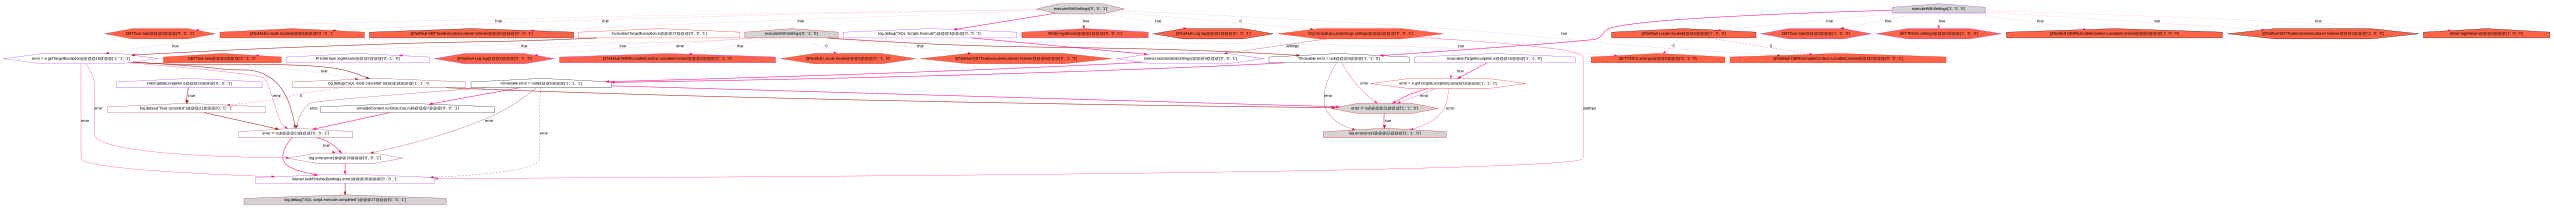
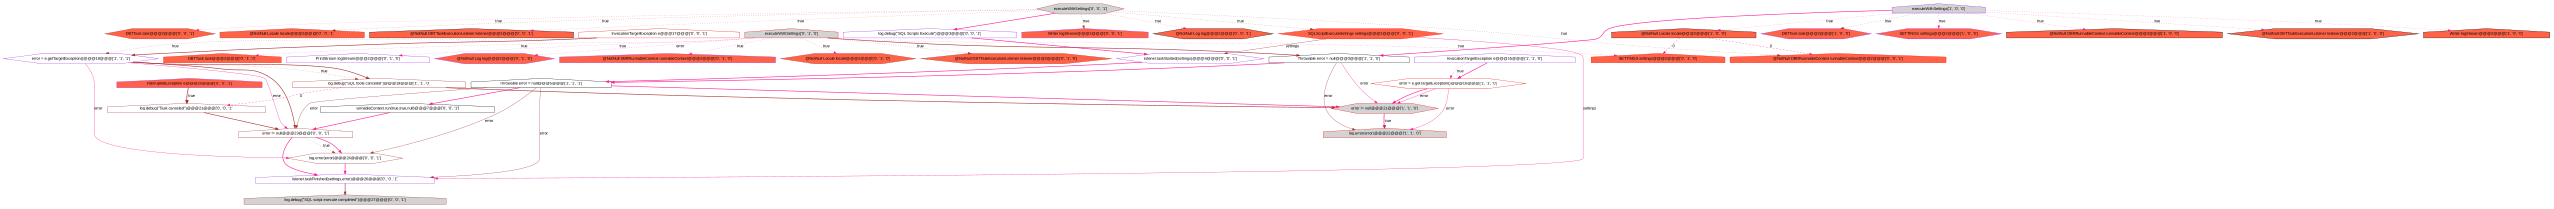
(1241, 21) -> (1241, 21)
(826, 46) -> (826, 46)
(189, 84) -> (189, 84)
(128, 168) -> none
(523, 168) -> (523, 168)
